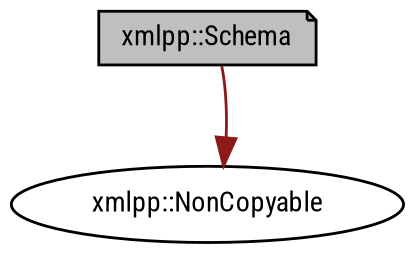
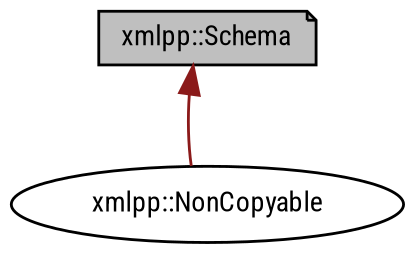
(226, 101) -> (188, 130)
